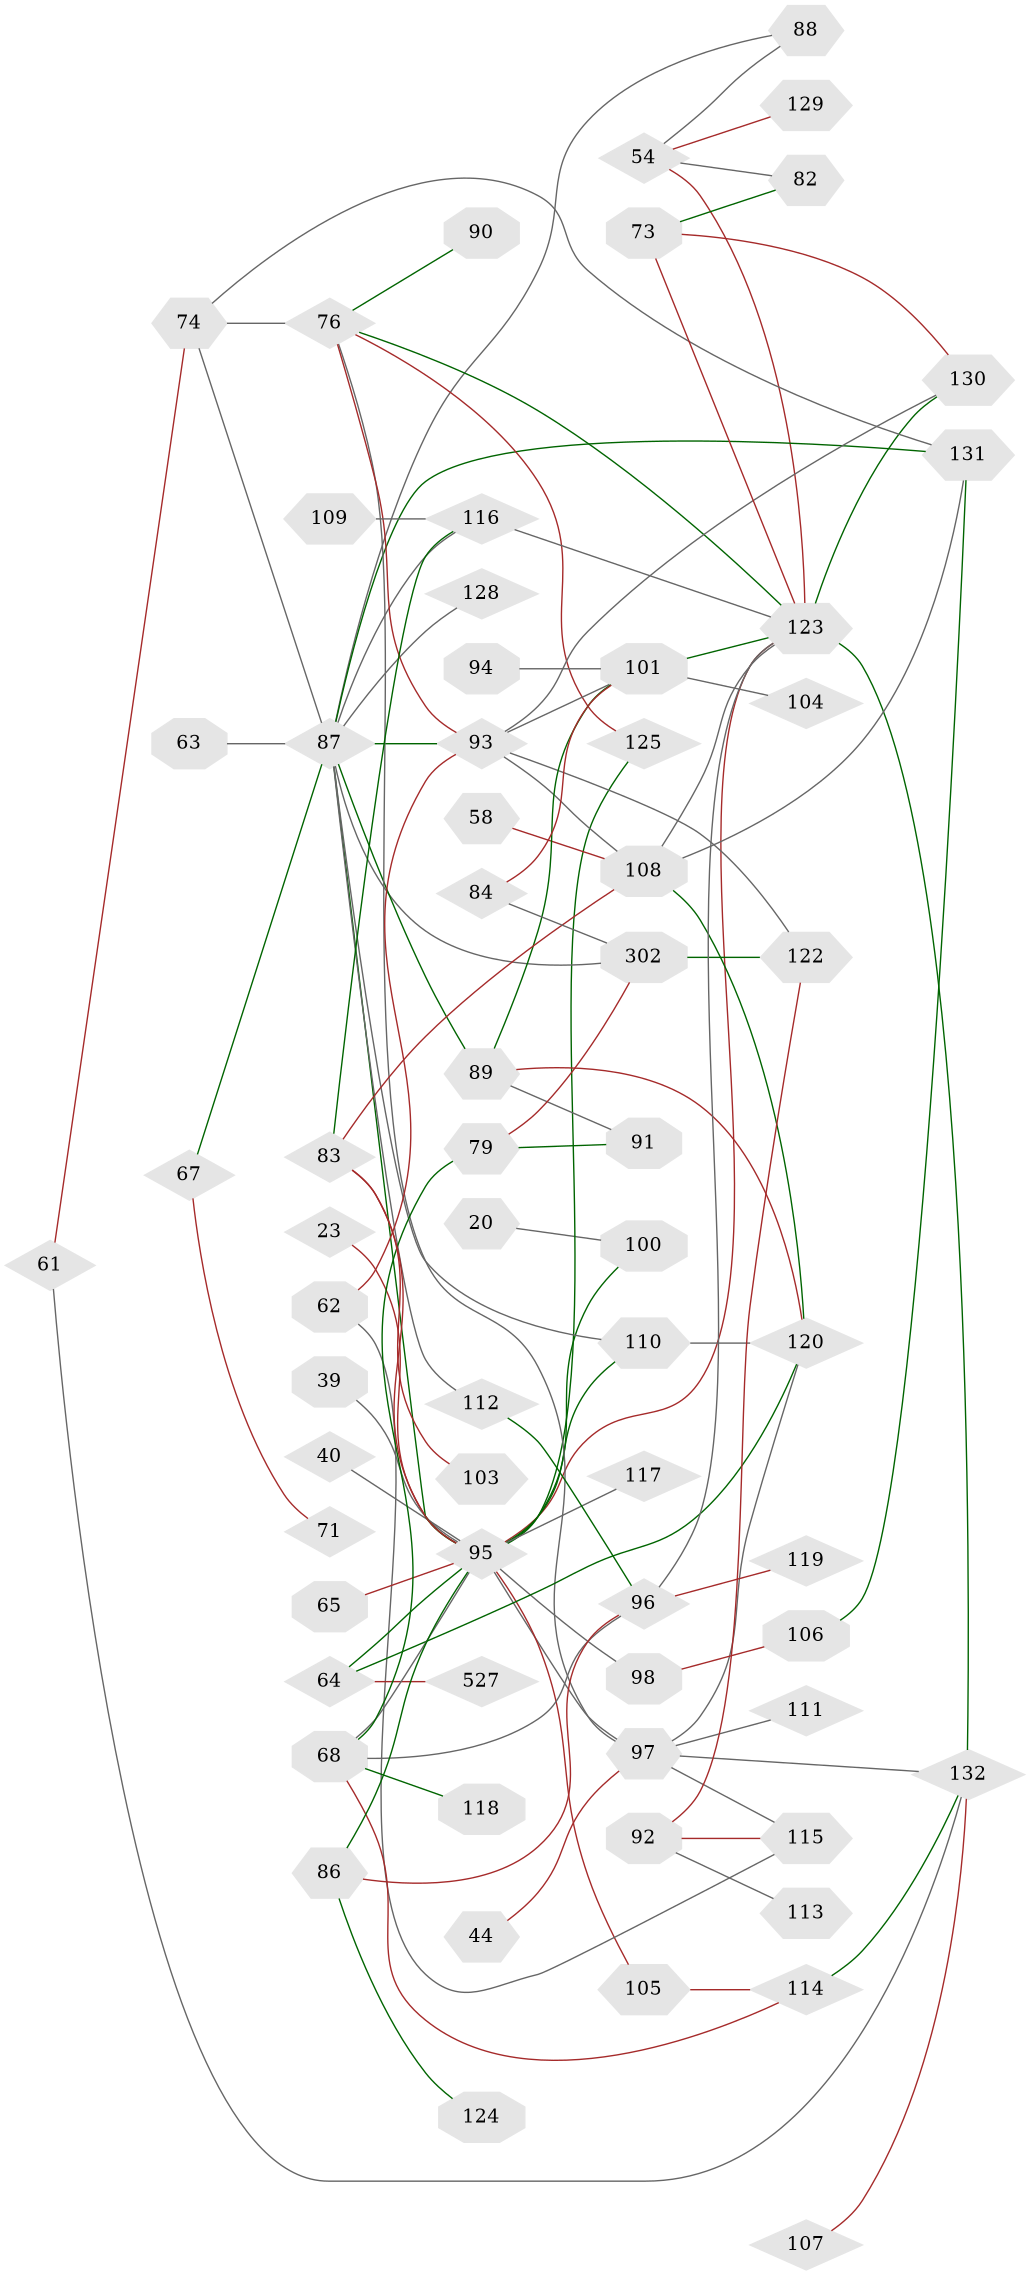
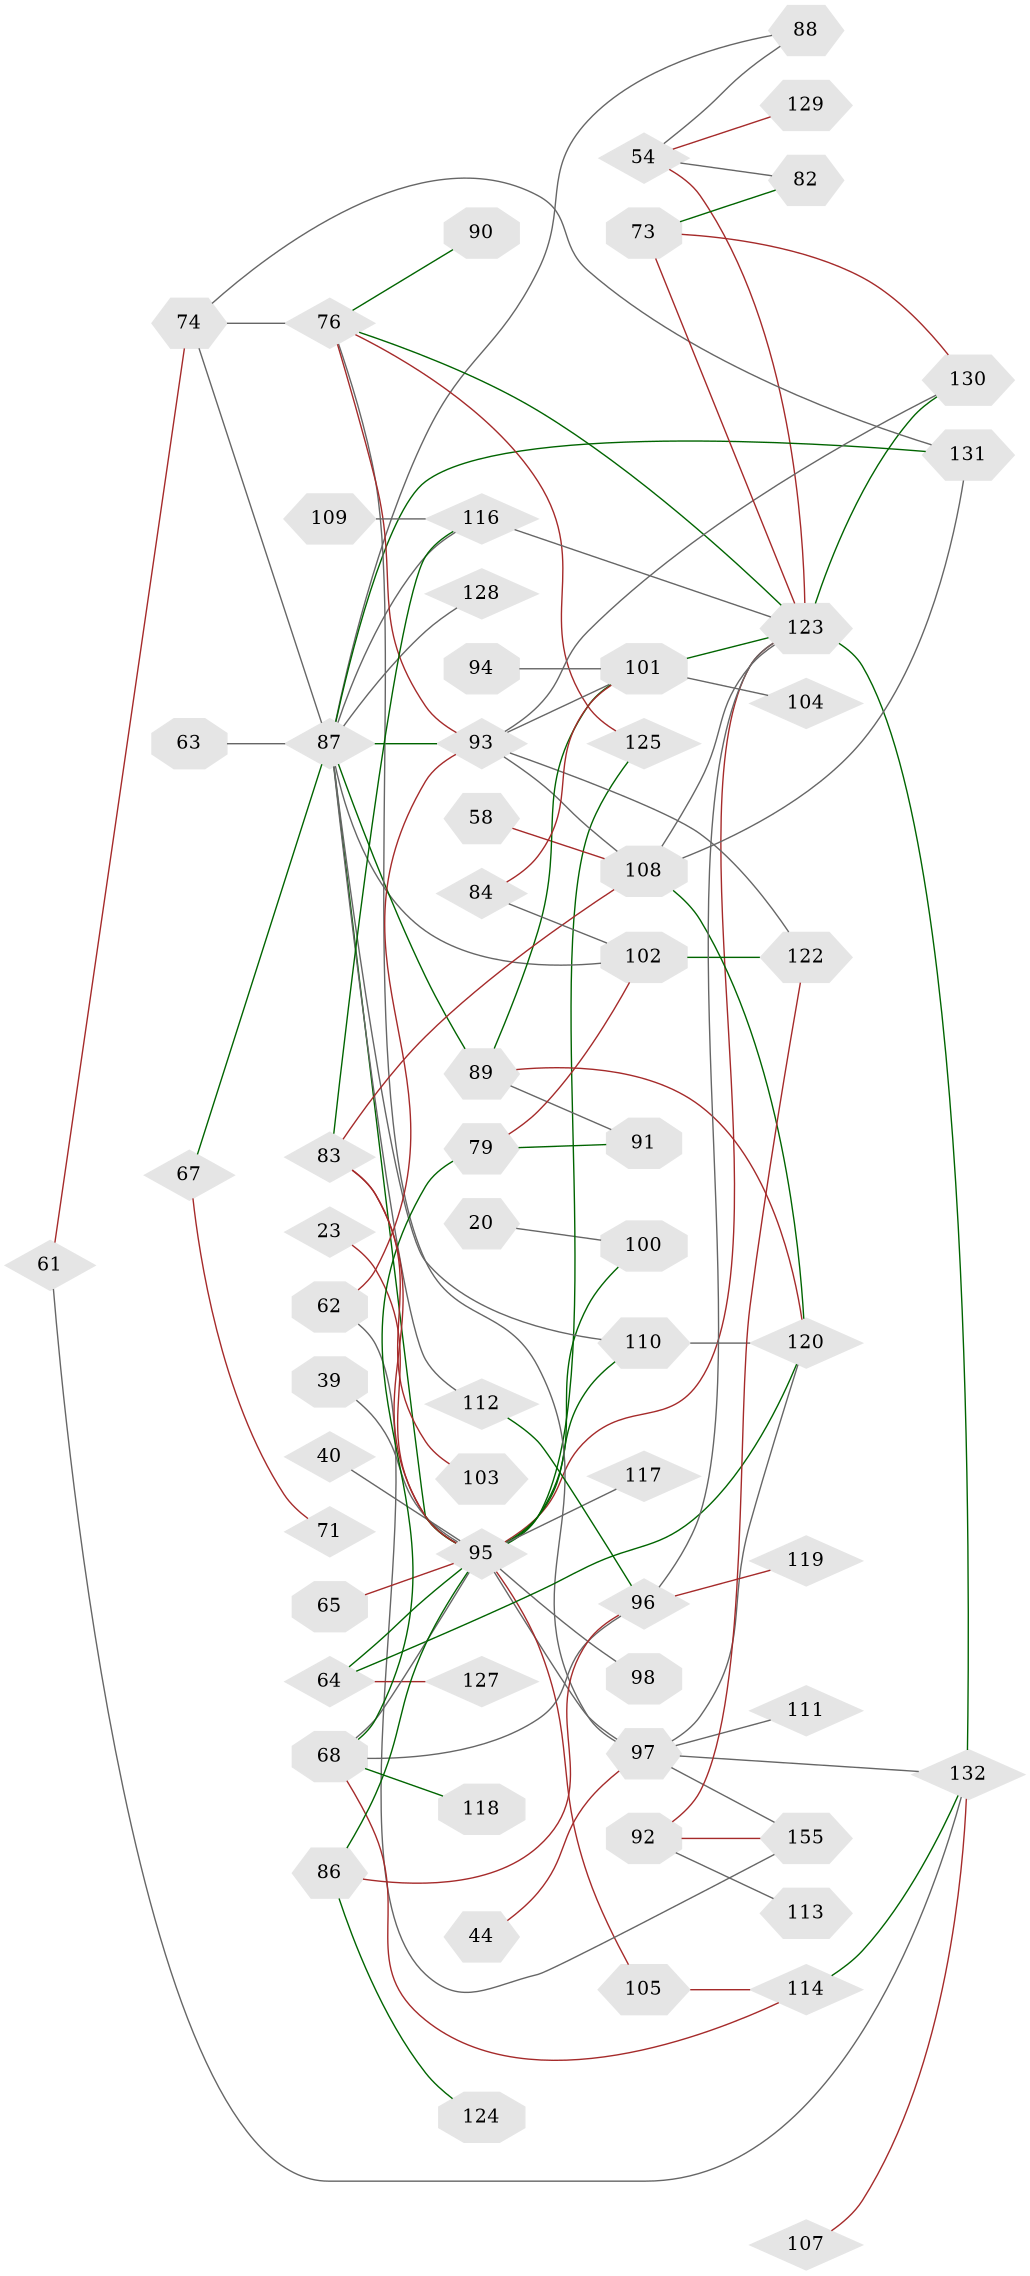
(644, 957) -> (644, 957)
(806, 1636) -> none
(482, 1682) -> (482, 1682)
(806, 1838) -> (806, 1838)
